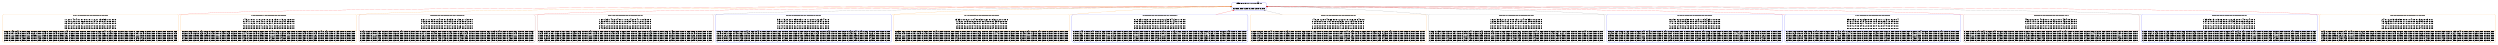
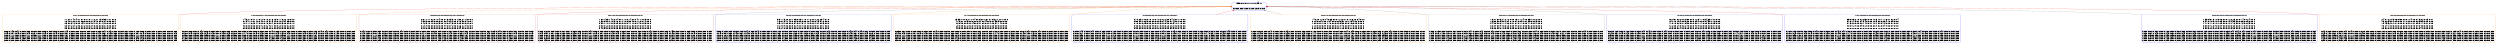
(2051, 28) -> none
